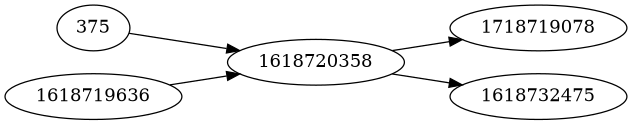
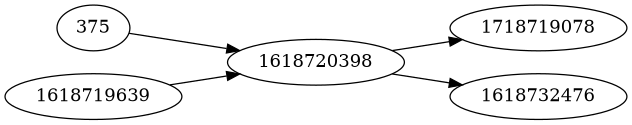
(316, 62) -> (316, 62)
(93, 97) -> (93, 97)
(538, 97) -> (538, 97)
